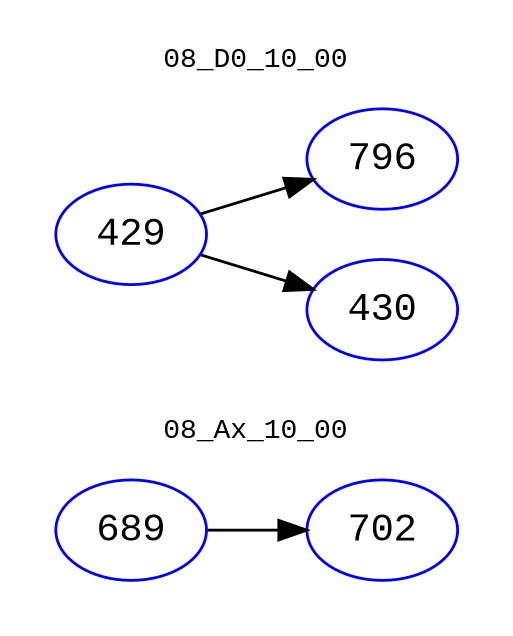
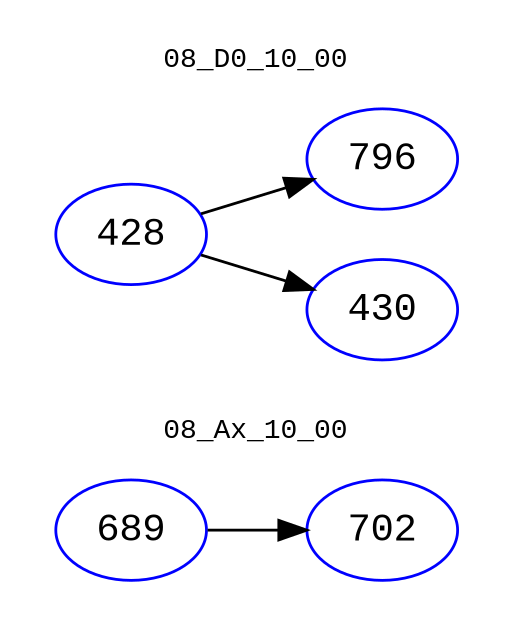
(131, 234) -> (131, 234)
